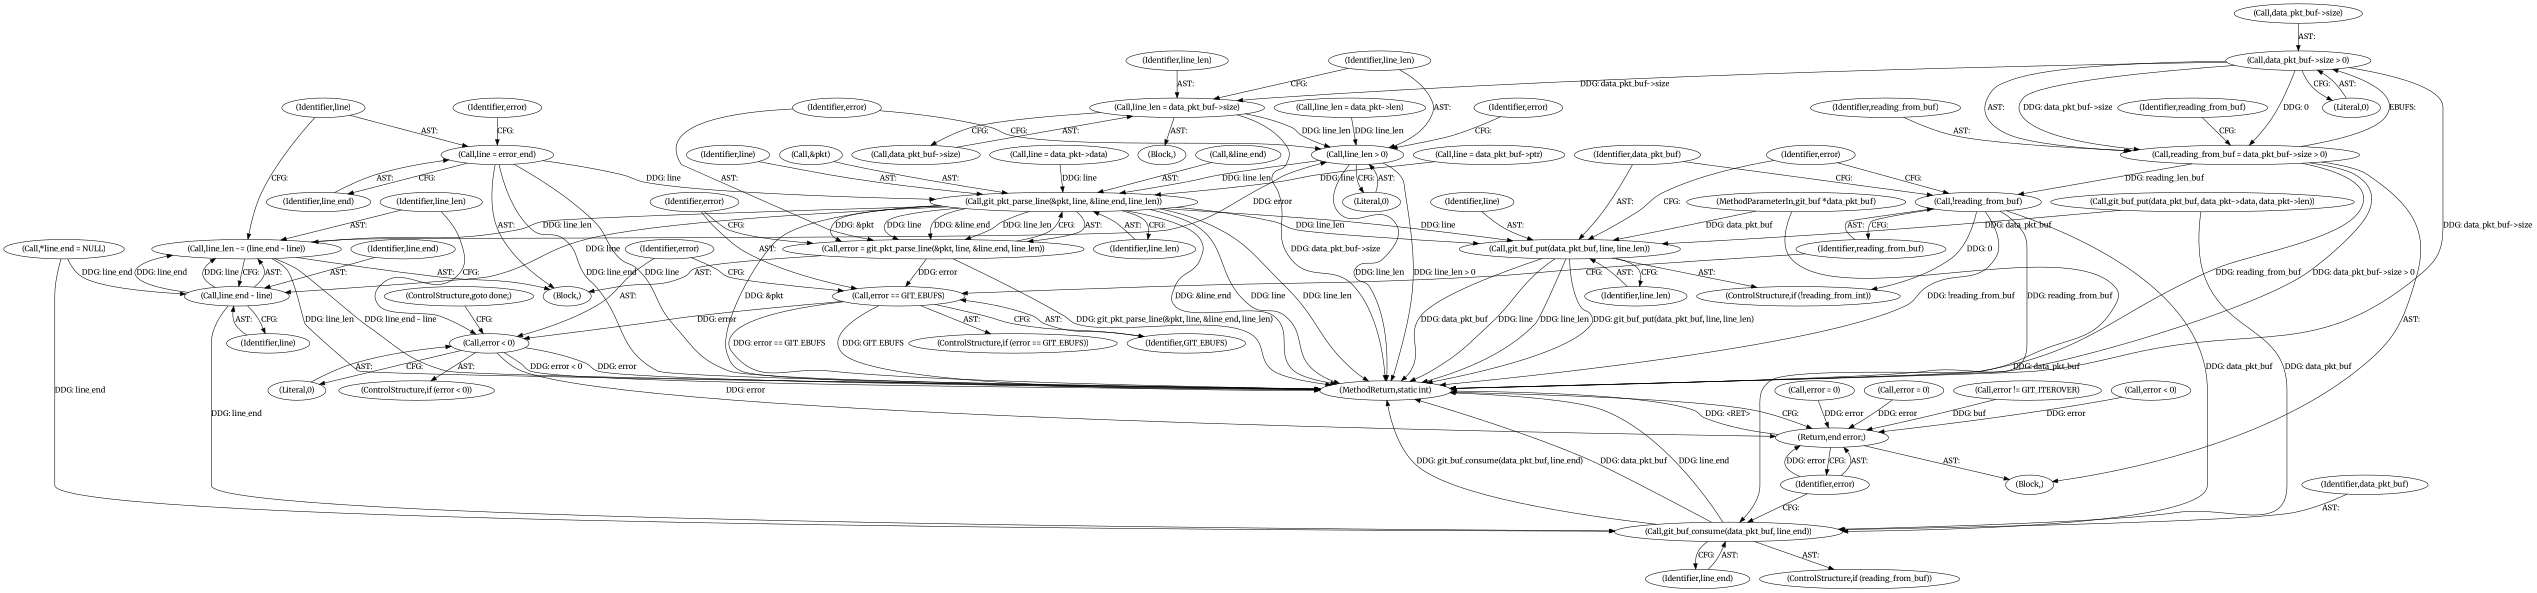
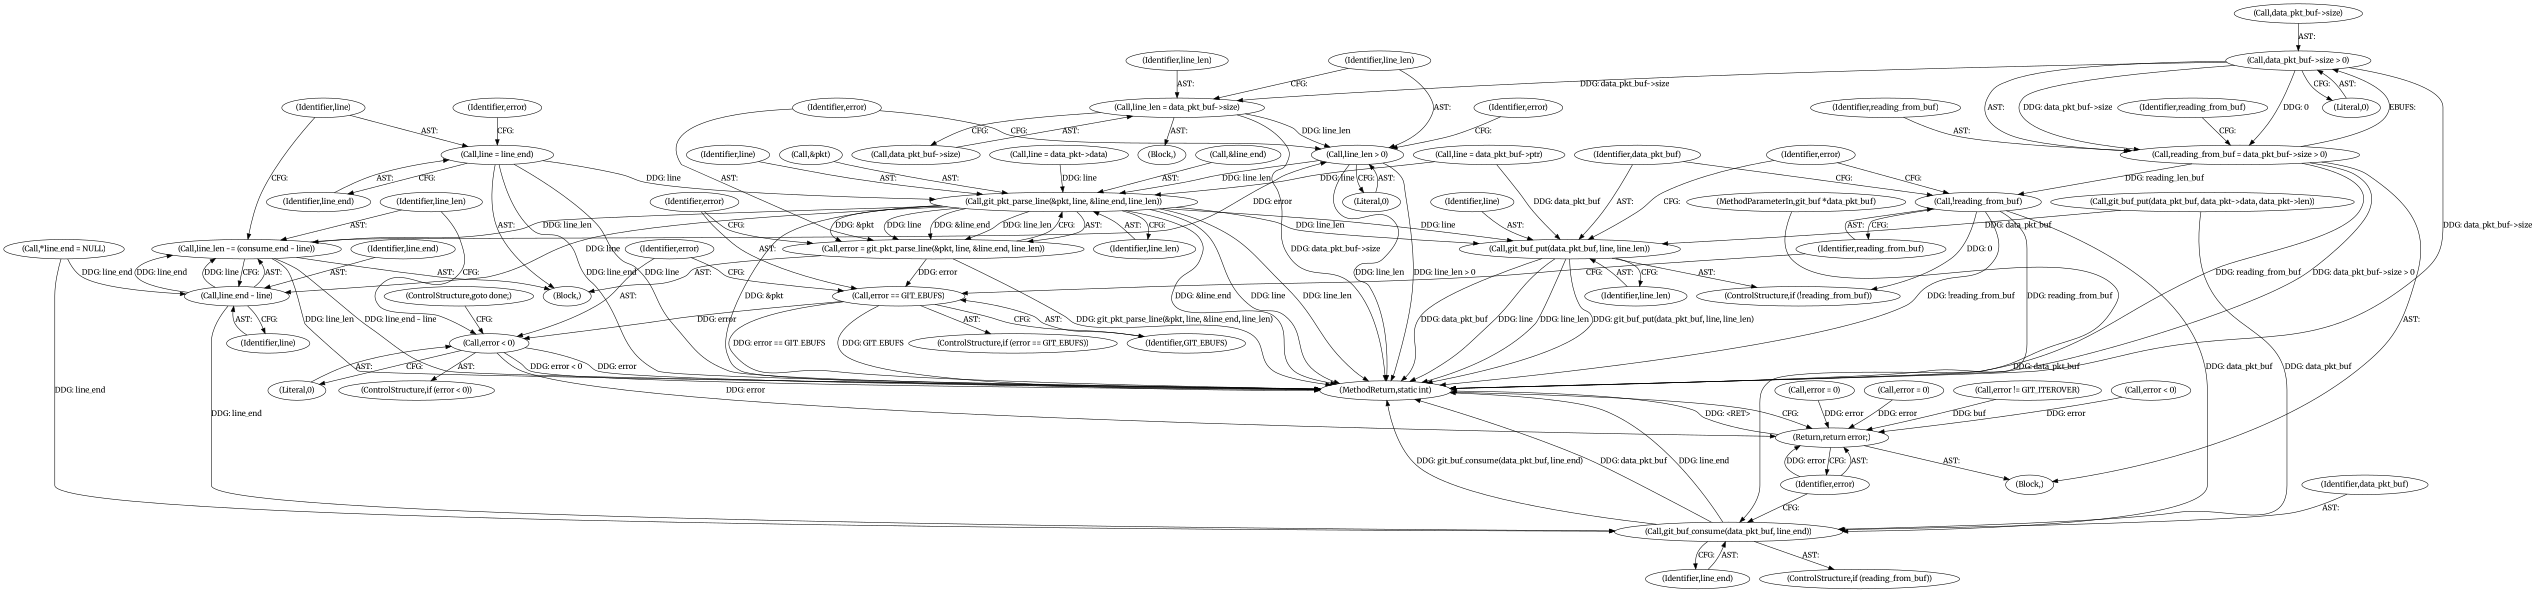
(1350, 108) -> none
(497, 155) -> (497, 155)
(1687, 225) -> (1525, 201)
(247, 249) -> (247, 249)
(1798, 296) -> (1798, 296)
(1832, 438) -> (1832, 438)
